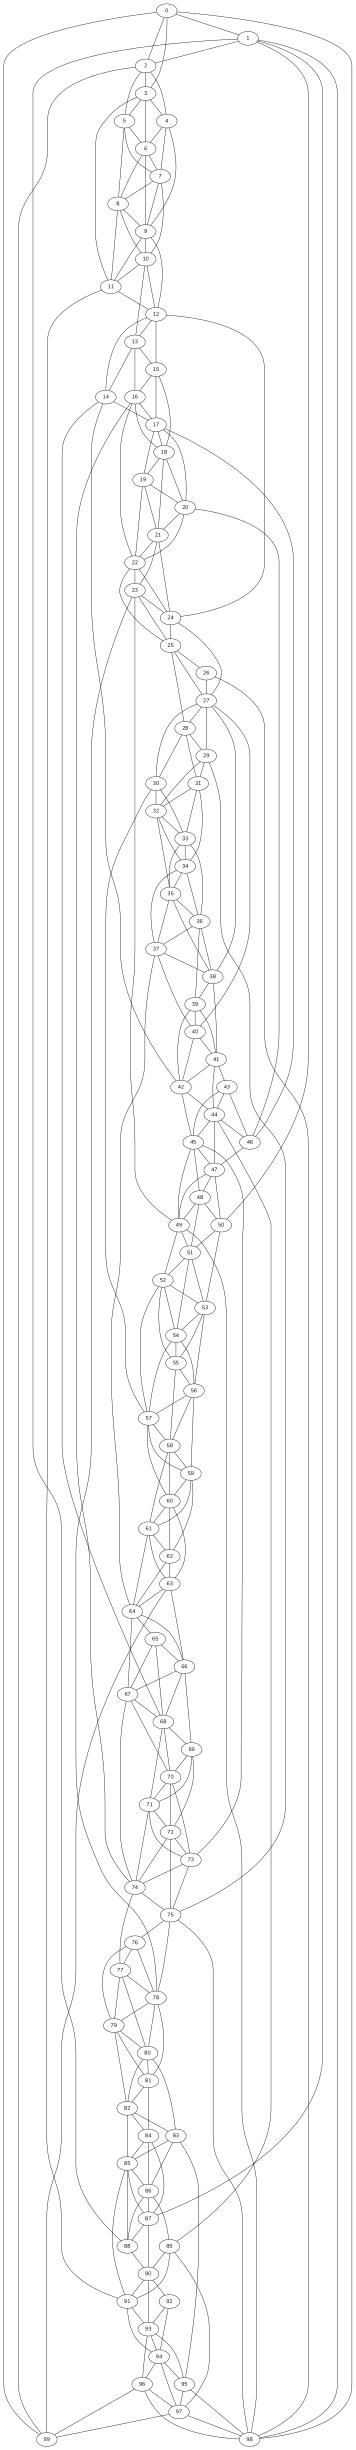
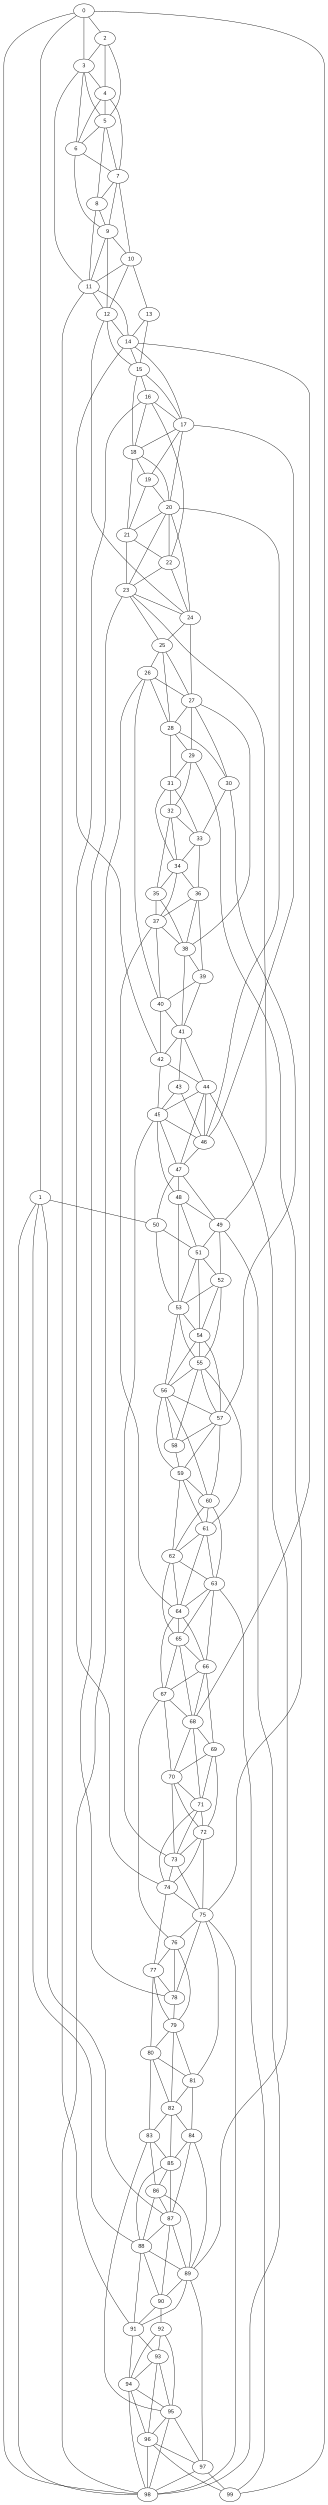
(197, 52) -> none
(131, 176) -> none
(175, 179) -> (105, 107)
(129, 233) -> none
none -> (121, 307)
(145, 328) -> none
none -> (134, 356)
(135, 370) -> none
(139, 521) -> none
none -> (149, 545)
(164, 577) -> (184, 562)
(130, 612) -> none
none -> (159, 701)
(156, 797) -> none
(170, 865) -> none
(250, 865) -> (135, 840)
(185, 908) -> none
(178, 1044) -> none
(221, 1101) -> none
(181, 1183) -> (181, 1129)
(211, 1211) -> (179, 1253)
(18, 1221) -> none
(140, 1347) -> (207, 1392)
(170, 1474) -> (190, 1445)
(158, 1487) -> (241, 1446)
none -> (163, 1595)
none -> (197, 1612)
(120, 1792) -> (139, 1821)
(152, 2026) -> none
(164, 2041) -> (218, 2000)
(148, 2164) -> (206, 2206)
(113, 2229) -> (137, 2288)
none -> (179, 2246)
none -> (163, 2259)
(148, 2302) -> none
none -> (174, 2369)
(168, 2385) -> (133, 2440)
none -> (159, 2426)
